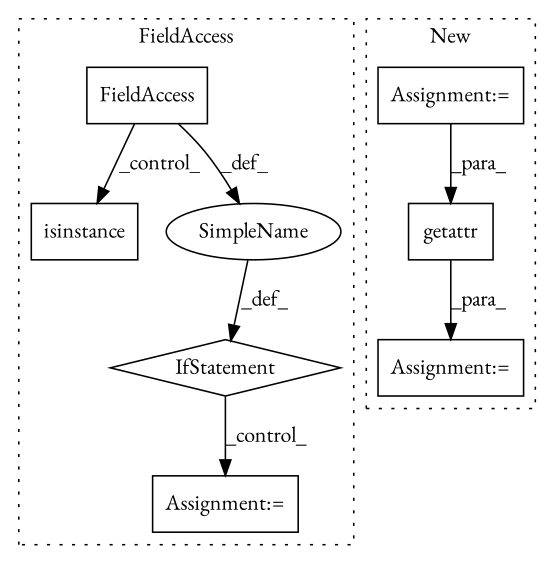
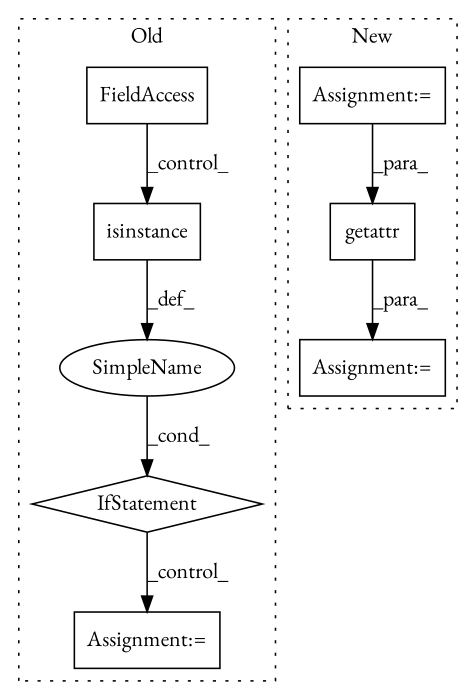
(186, 37) -> (147, 37)
(208, 155) -> (147, 292)
(265, 300) -> (178, 436)
